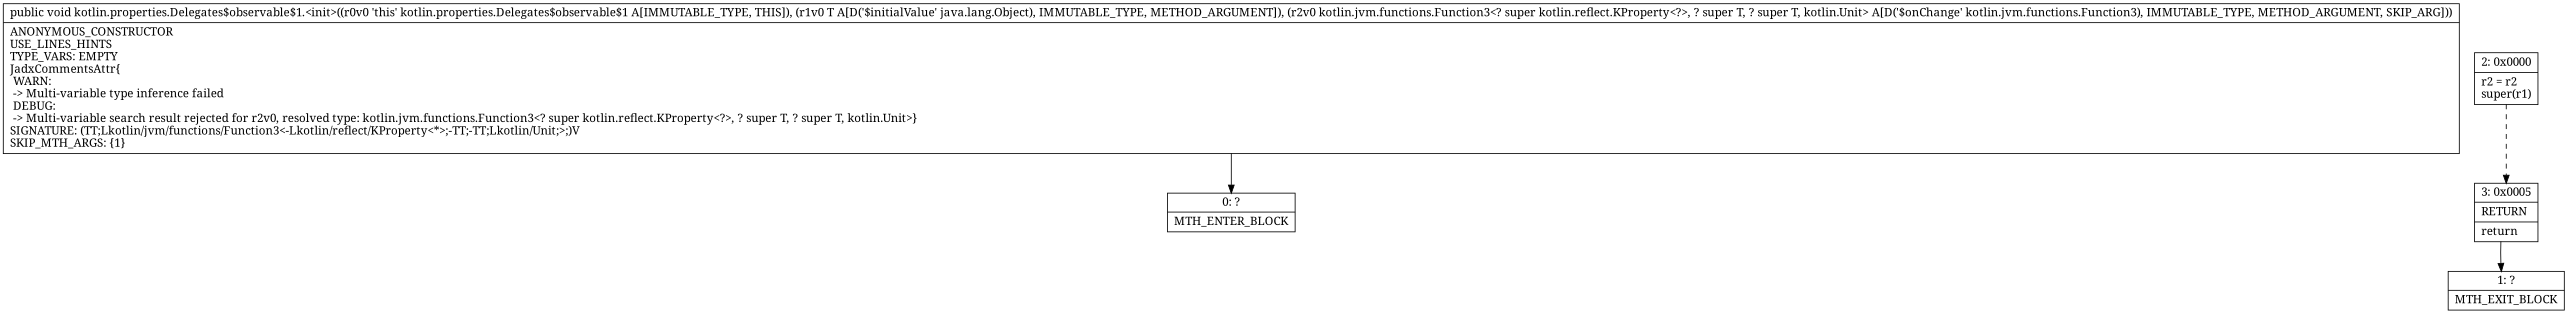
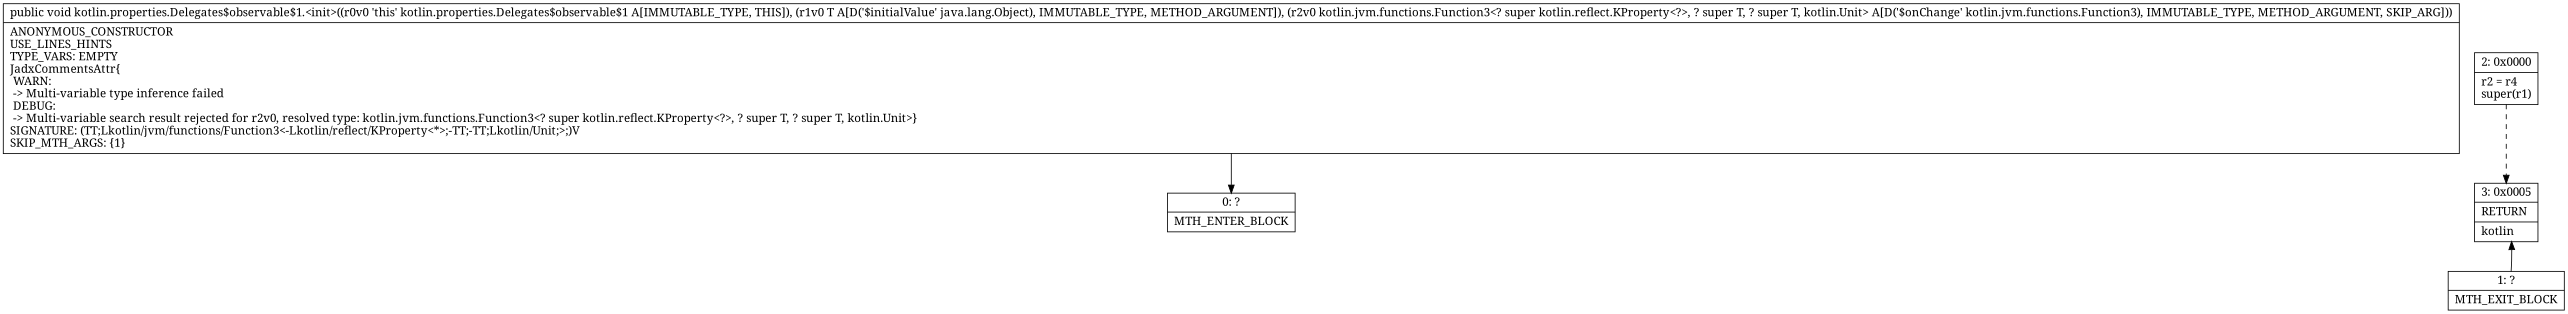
(2499, 82) -> (2499, 82)
(2500, 231) -> (2498, 231)
(2501, 252) -> (2512, 261)
